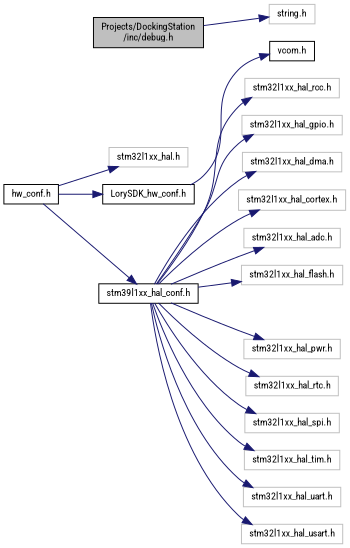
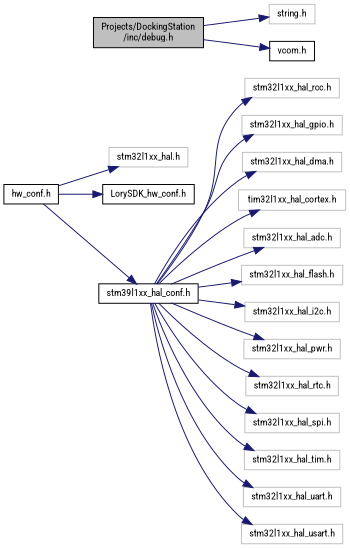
(221, 118) -> (232, 43)
(292, 200) -> (292, 200)
none -> (292, 312)
